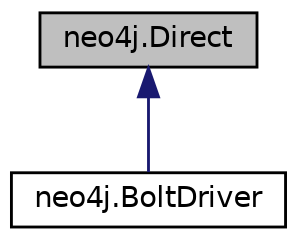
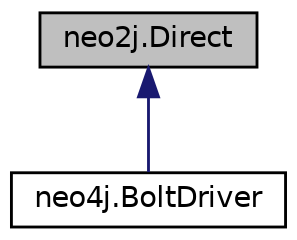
(148, 40) -> (148, 40)
